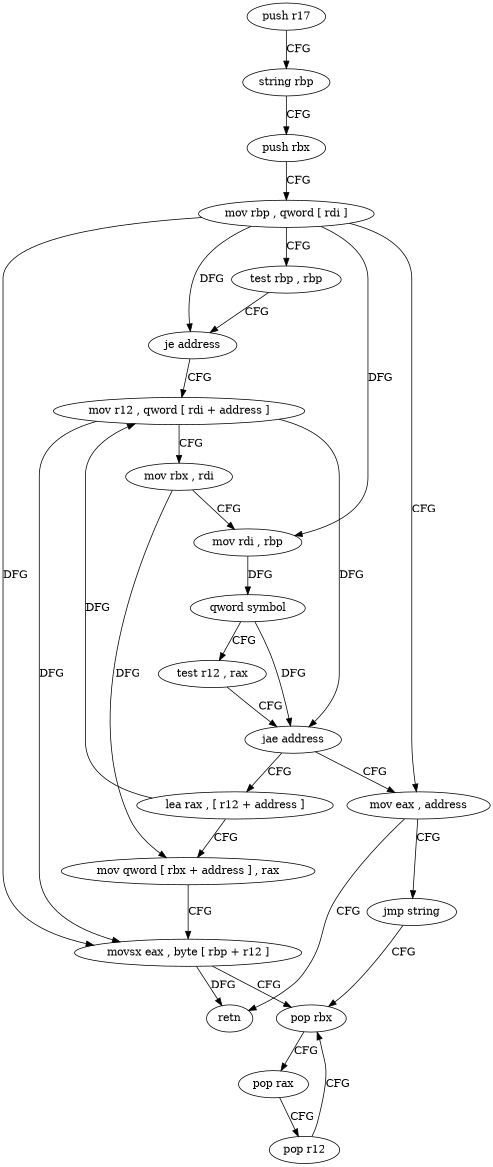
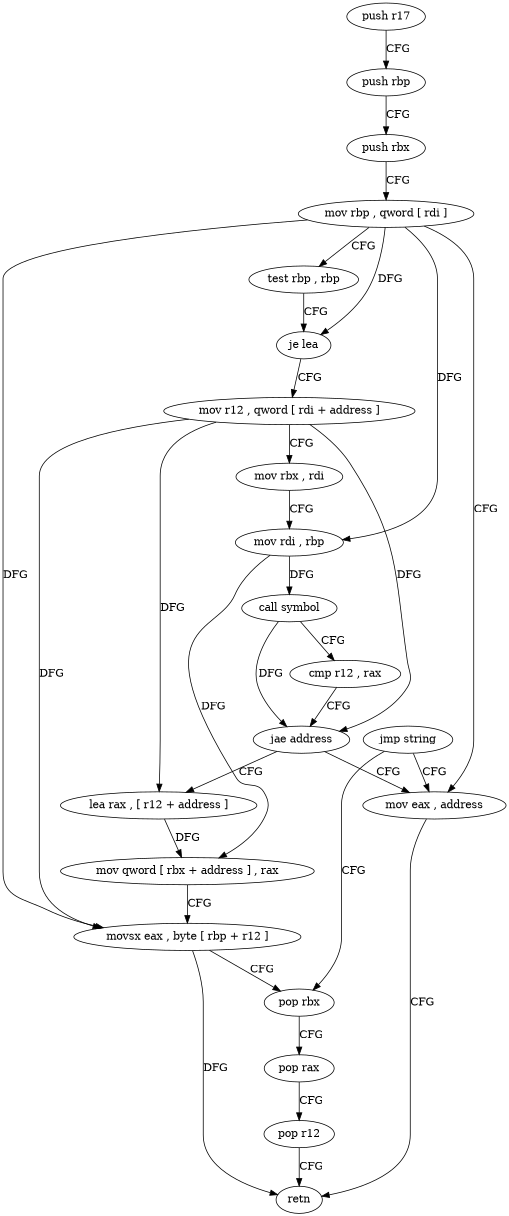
(286, 82) -> (386, 82)
(193, 345) -> (304, 345)
(248, 608) -> (289, 608)
(85, 622) -> (160, 588)
(113, 674) -> (201, 711)
(212, 674) -> (345, 674)
(226, 838) -> (188, 838)
(415, 855) -> (420, 769)
(325, 1088) -> (299, 1163)
